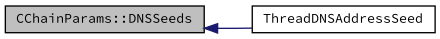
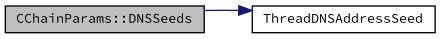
(235, 28) -> (221, 10)
